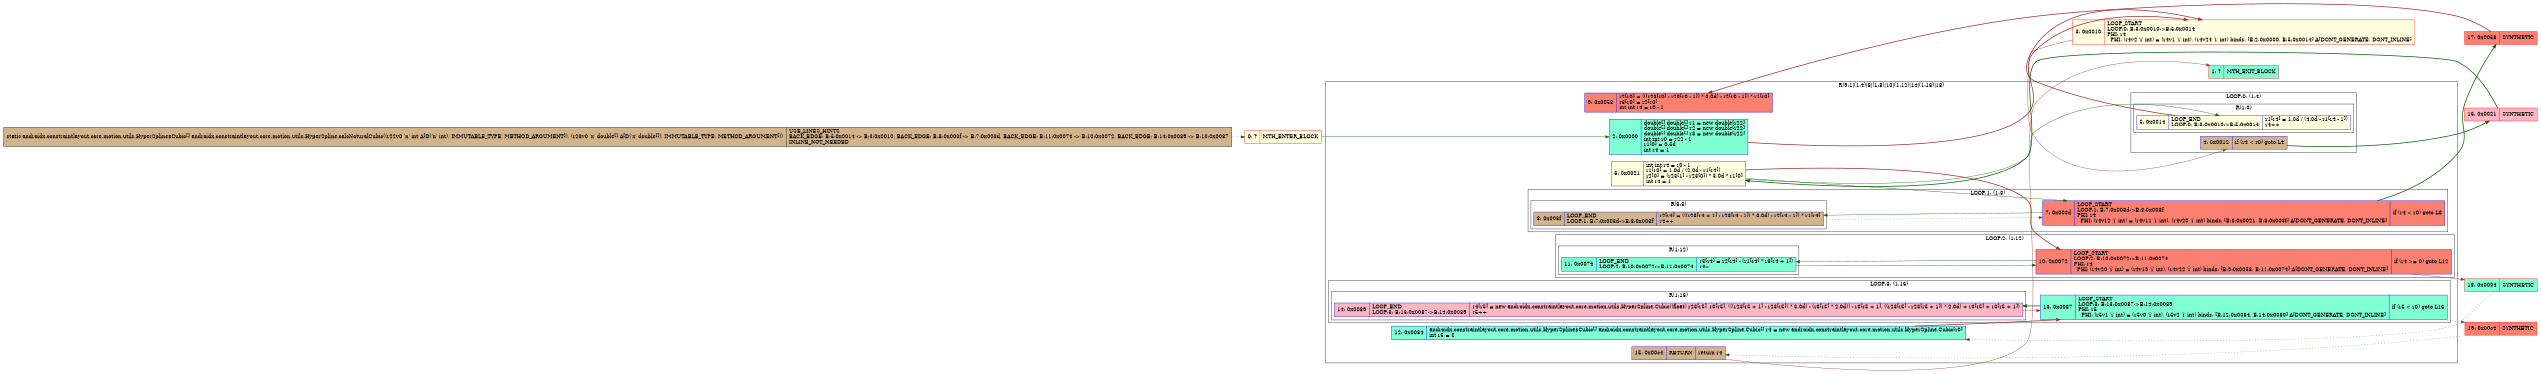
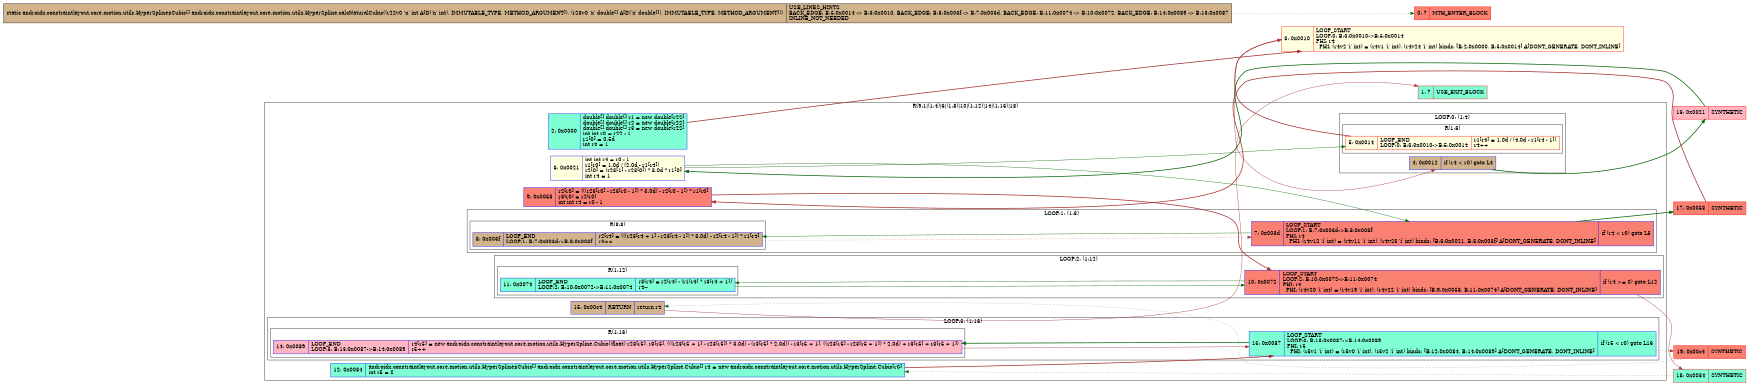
(2251, 72) -> (1460, 92)
(2244, 122) -> (1453, 143)
(1283, 137) -> (1453, 13)
(1463, 137) -> none
(1920, 172) -> (1006, 195)
